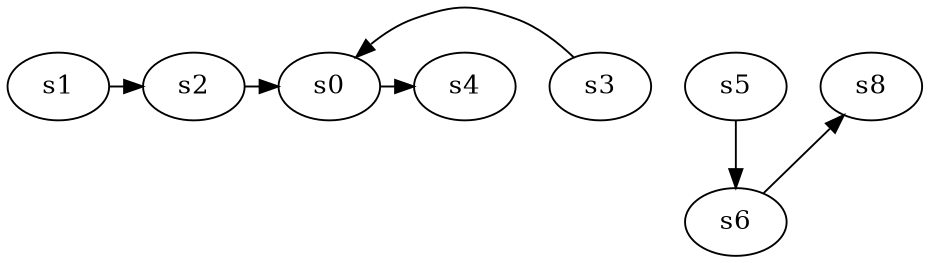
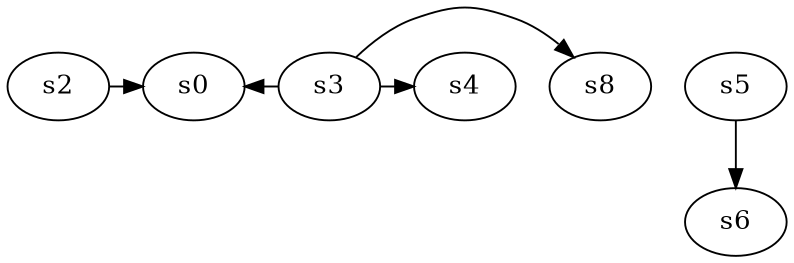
(58, 86) -> none
(388, 86) -> (388, 86)
(797, 161) -> (455, 8)
